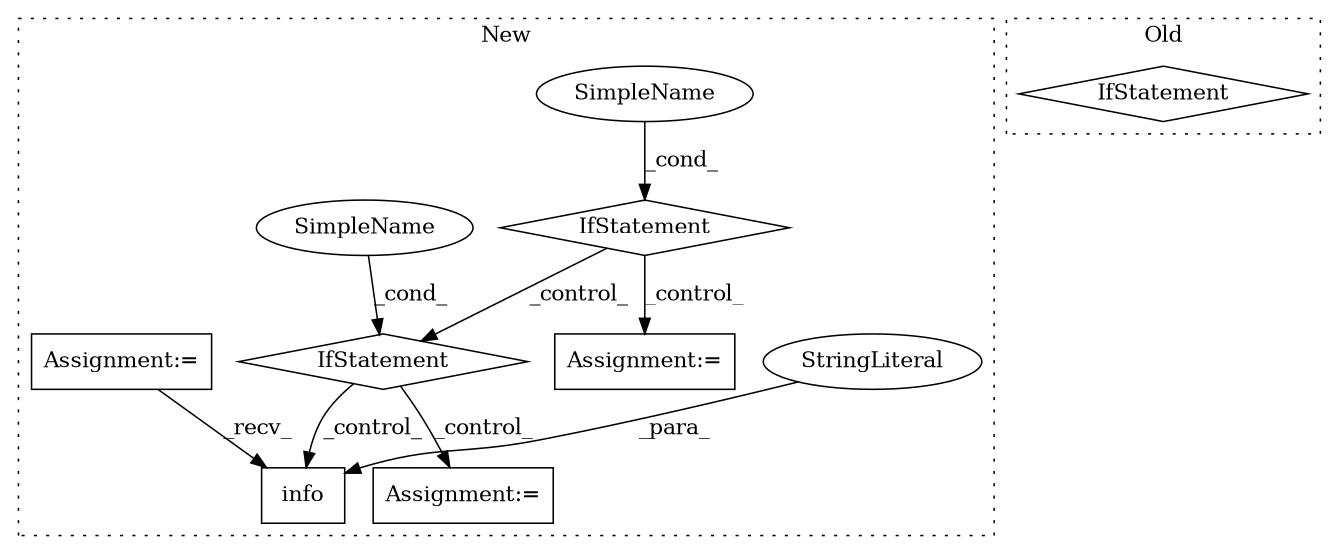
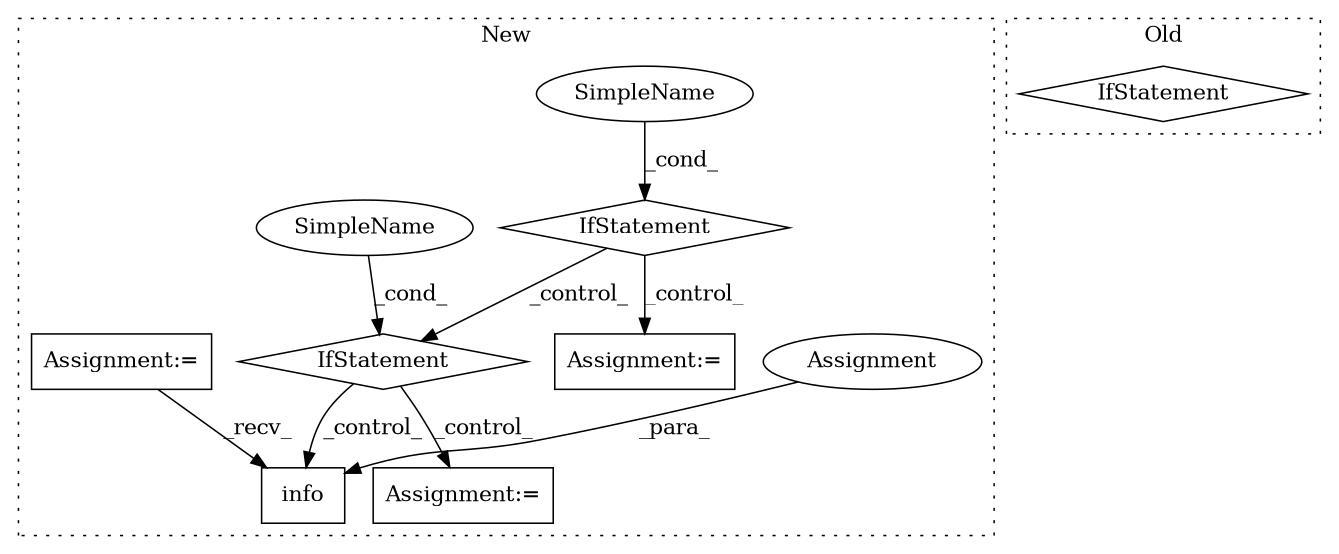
(873, 362) -> (873, 362)
